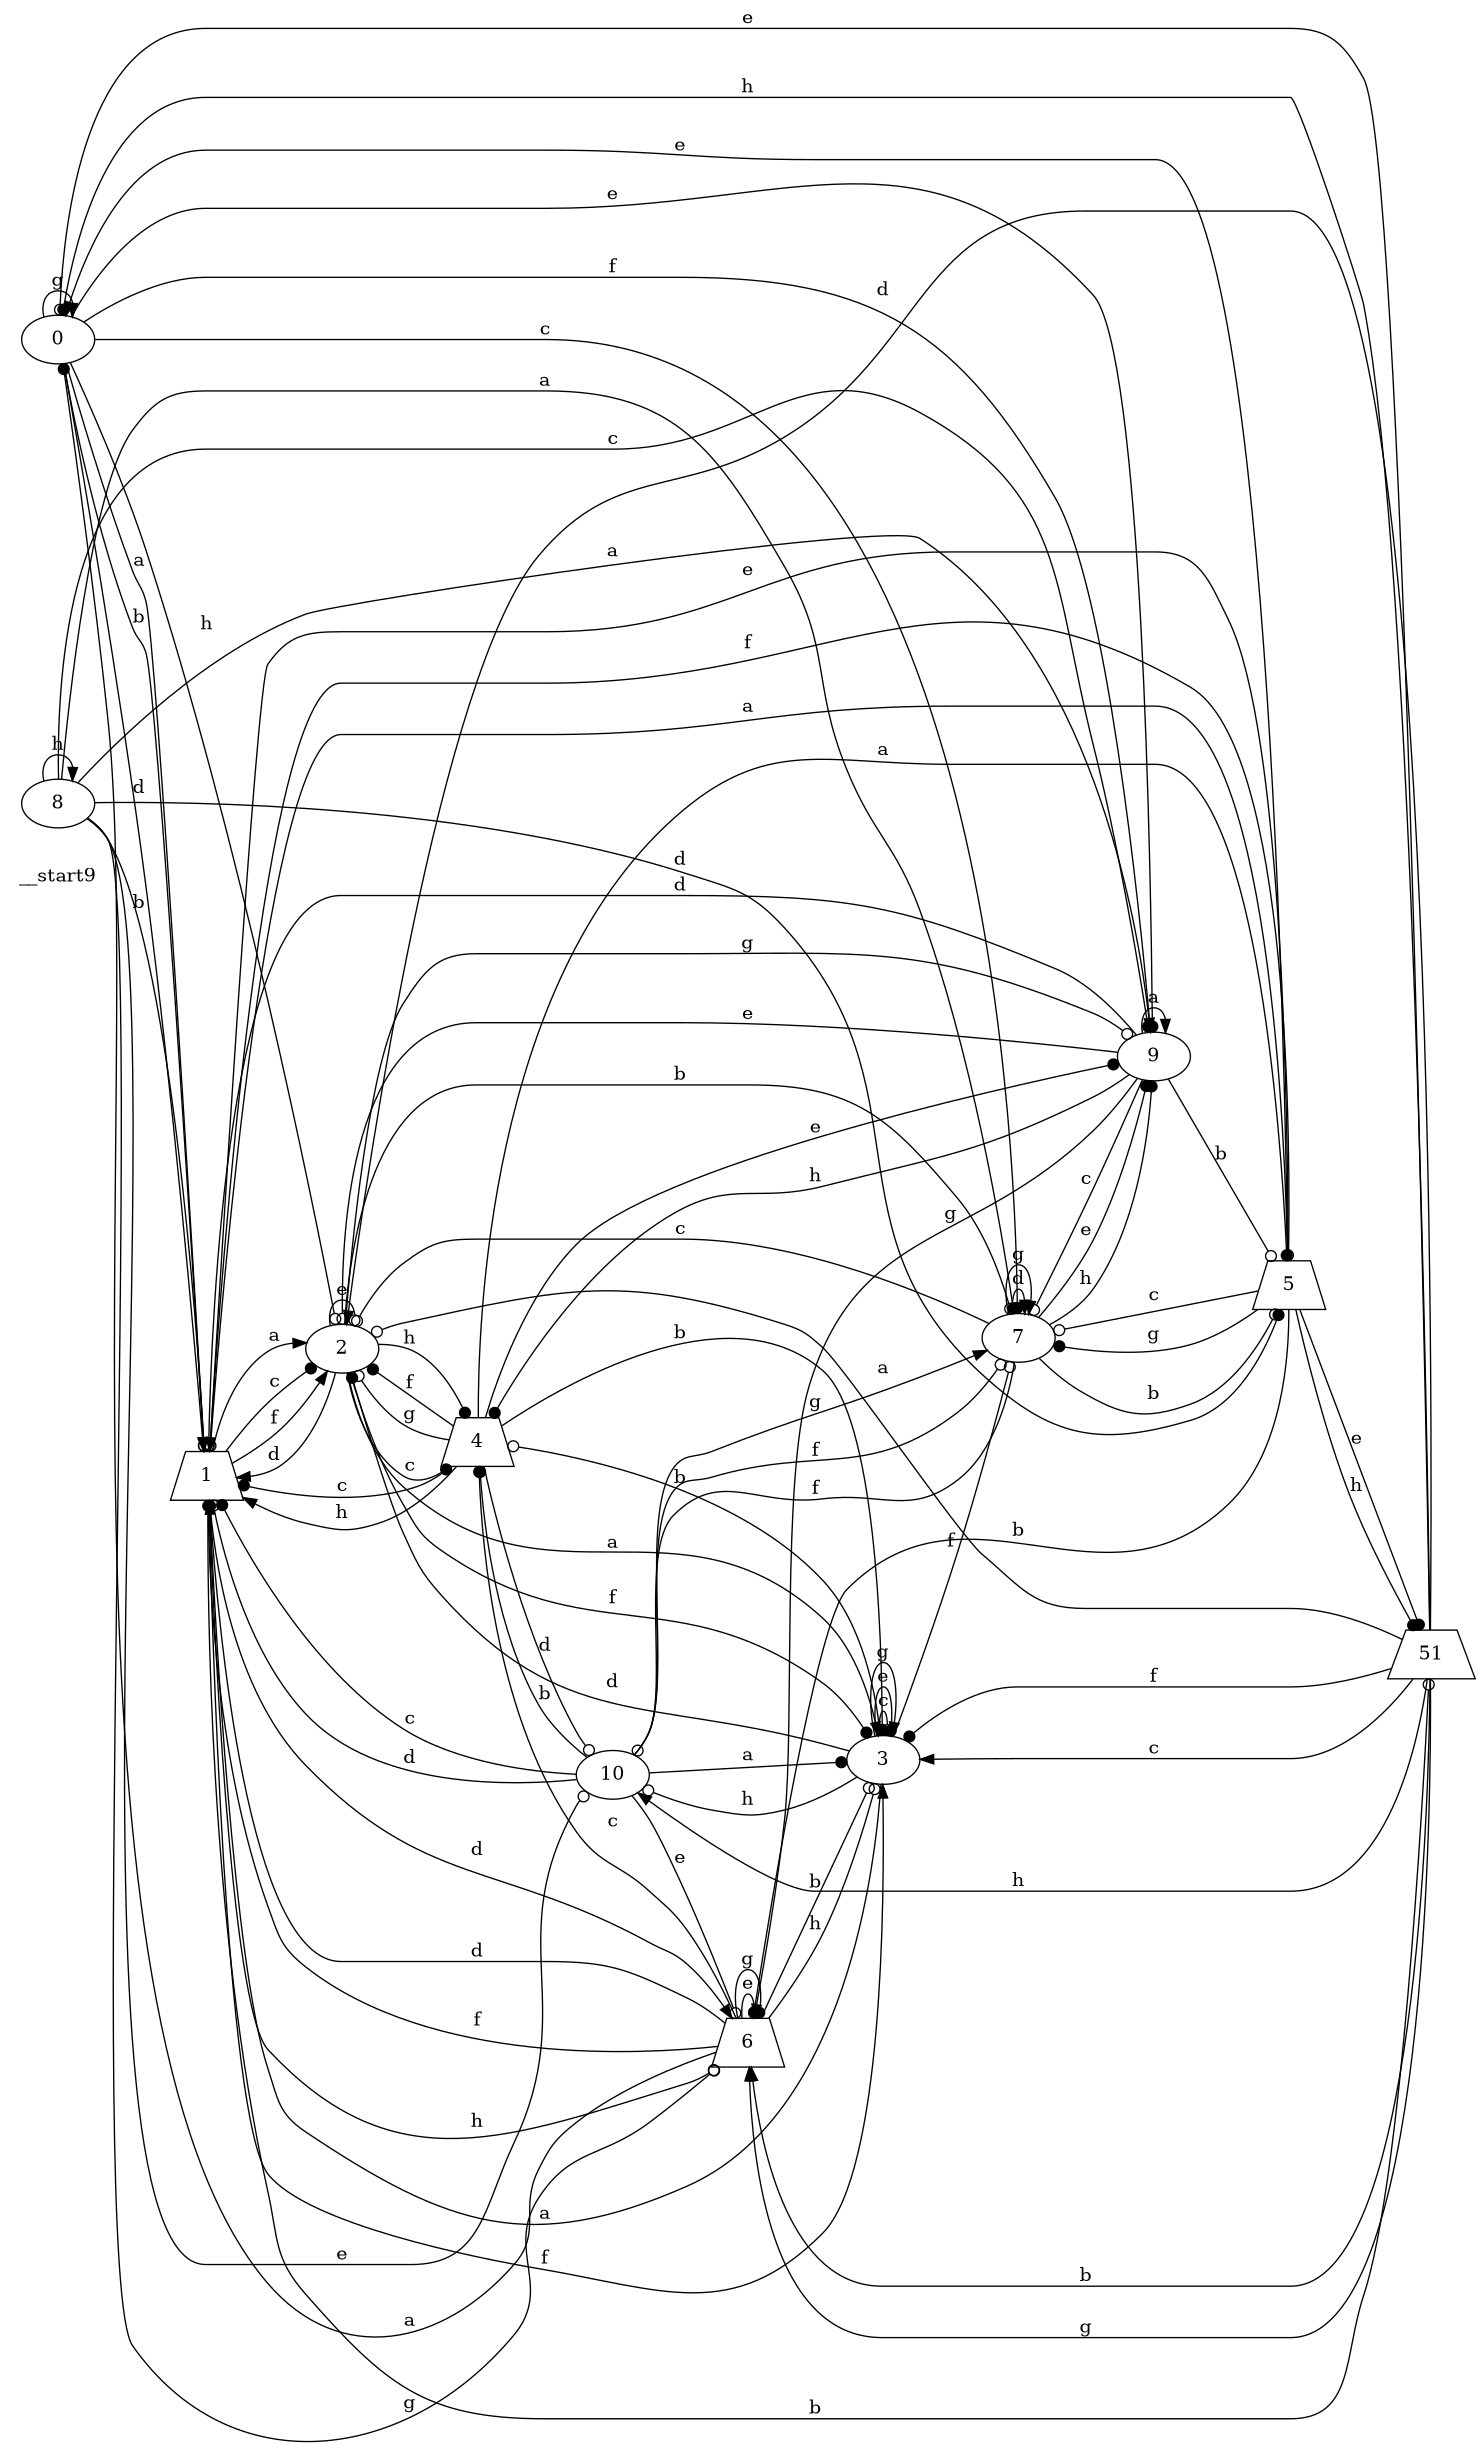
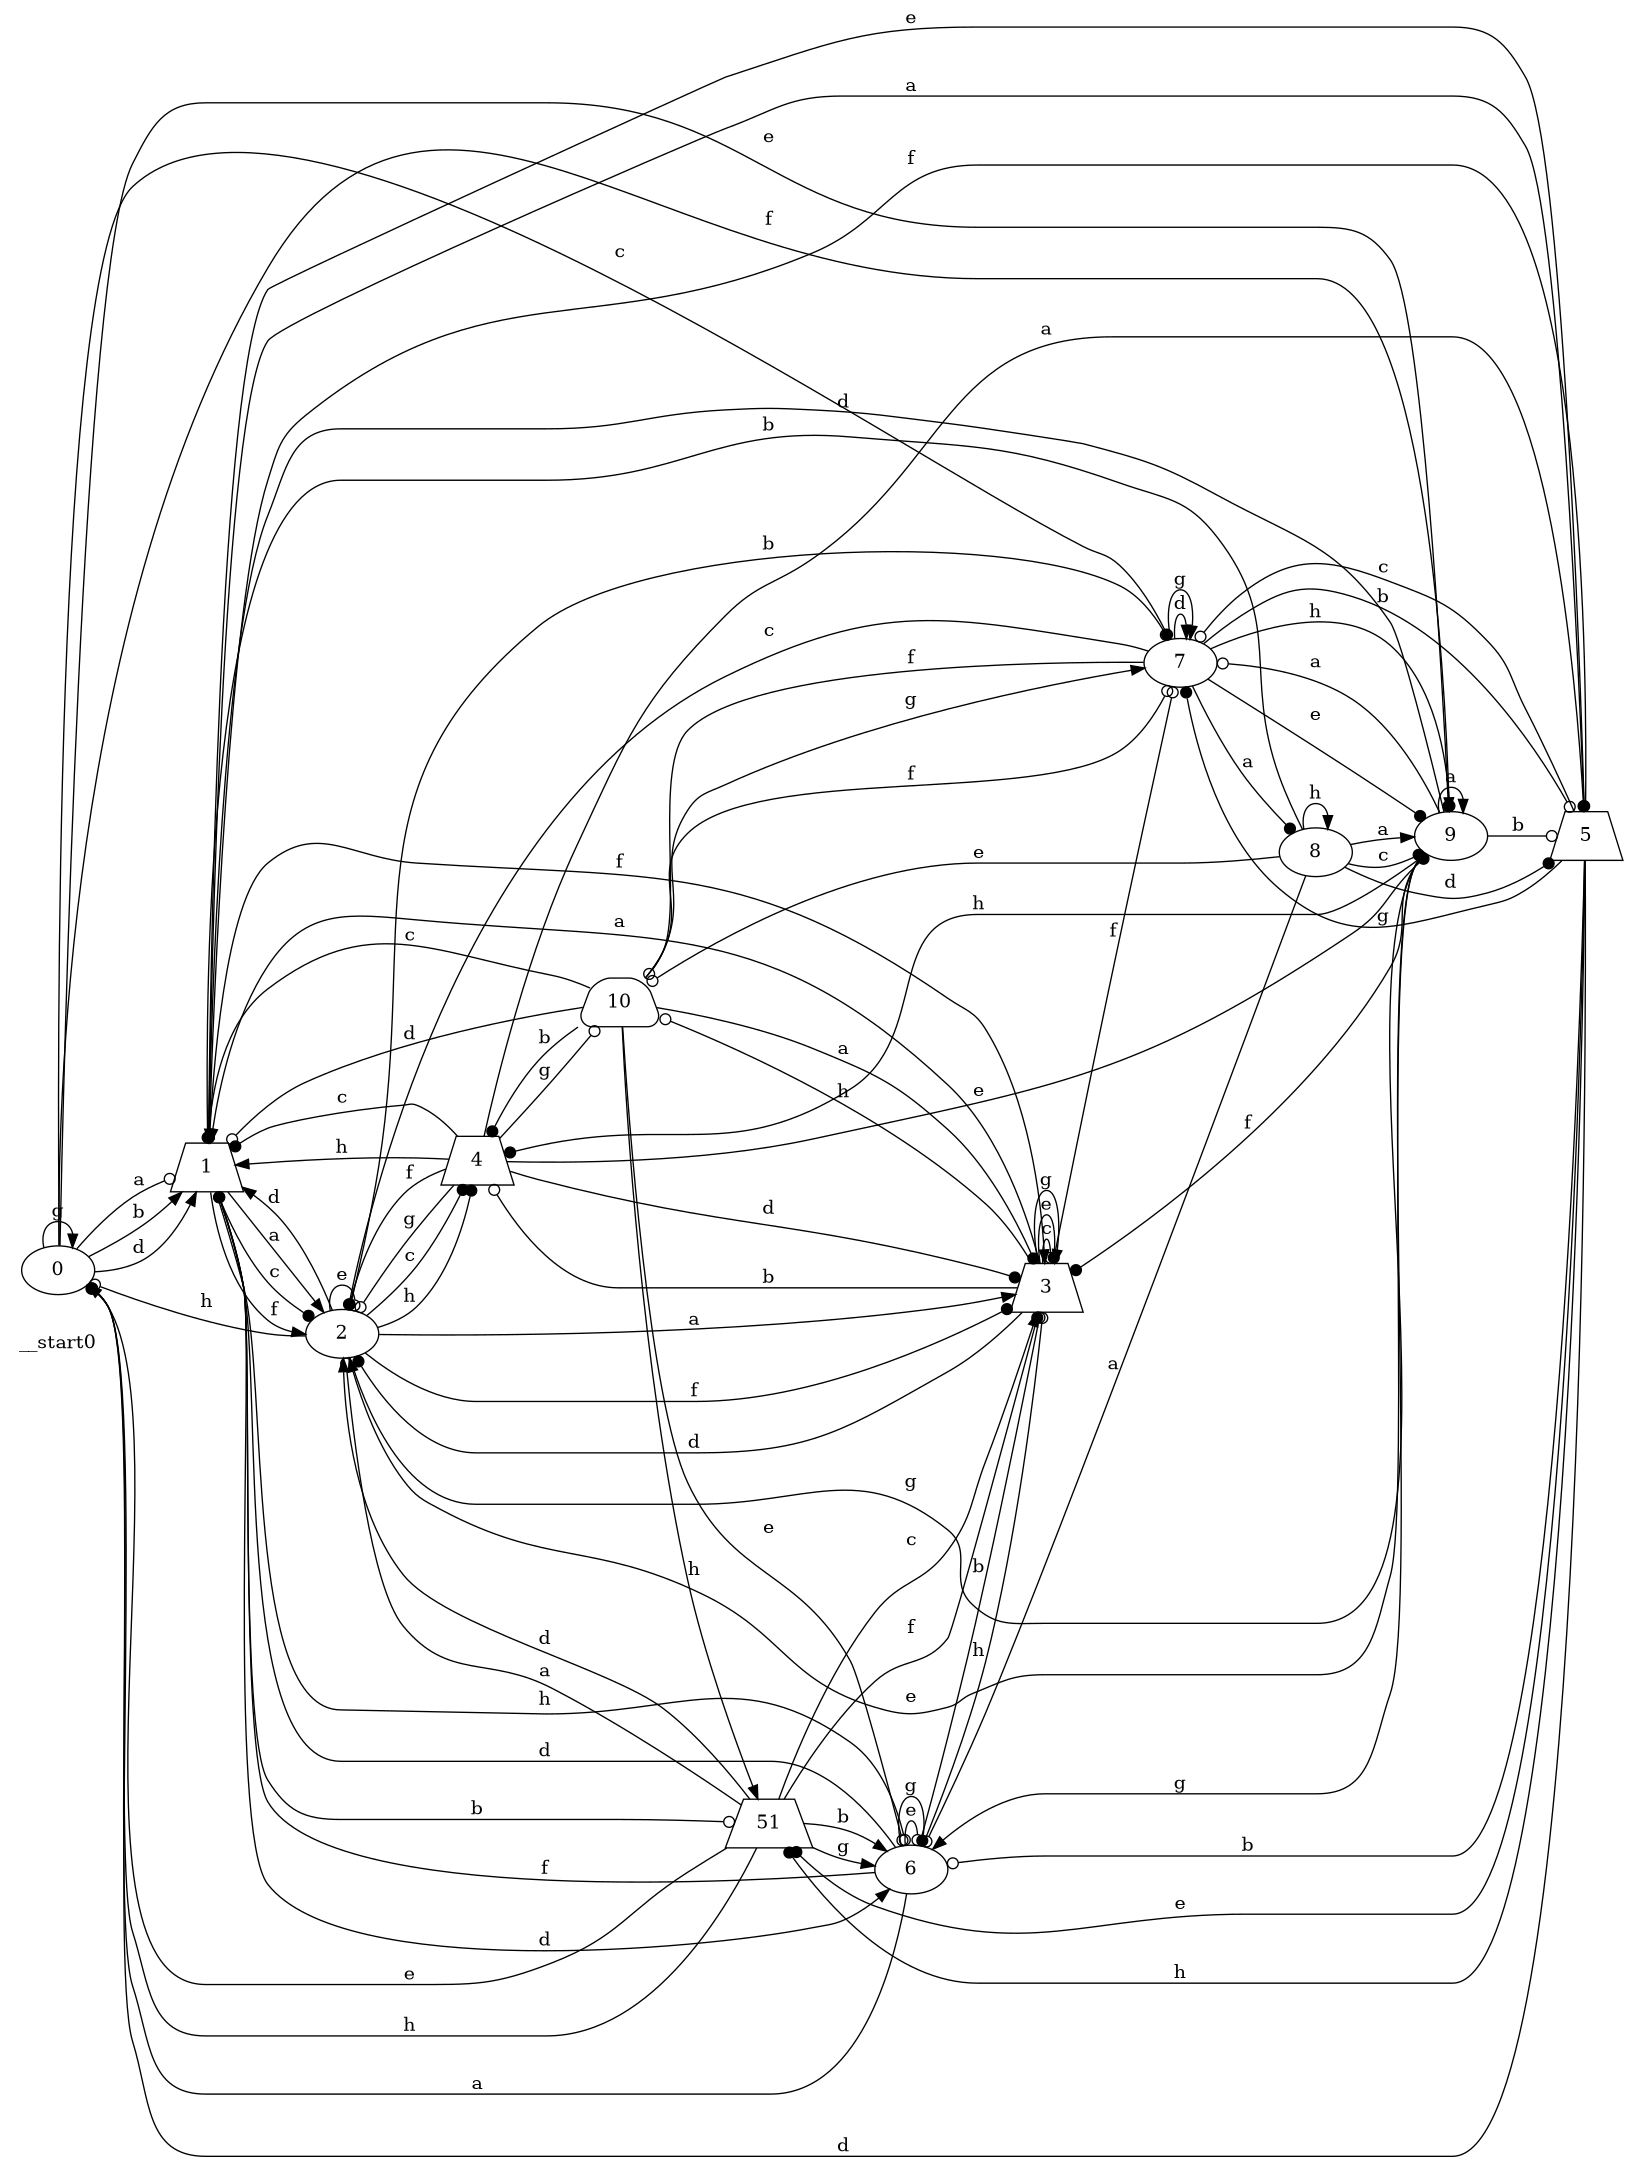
(680, 145) -> (844, 2146)
(649, 411) -> (1233, 760)
(226, 831) -> (201, 1320)
(58, 877) -> (58, 1343)
(622, 1023) -> (1197, 1675)
none -> (1295, 1090)
(1086, 1179) -> (1316, 662)
(680, 1333) -> (769, 1209)
(928, 1545) -> (1534, 1614)
(545, 1646) -> (545, 1071)
(883, 1760) -> (1047, 1288)
(613, 1775) -> (620, 1002)
(553, 1793) -> none
(1094, 1891) -> (658, 1412)
(748, 2043) -> (911, 1870)
(410, 2403) -> (1114, 1364)
